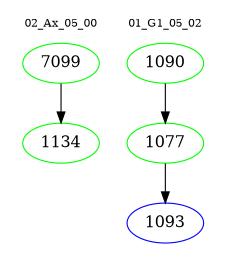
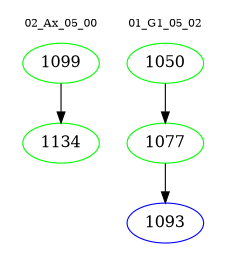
(61, 63) -> (61, 63)
(165, 63) -> (165, 63)
